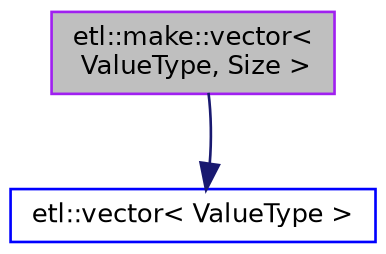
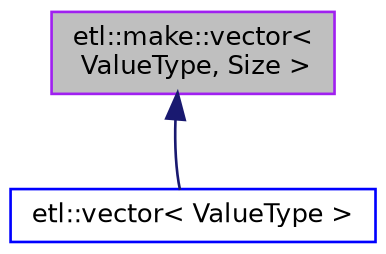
(211, 128) -> (176, 155)
